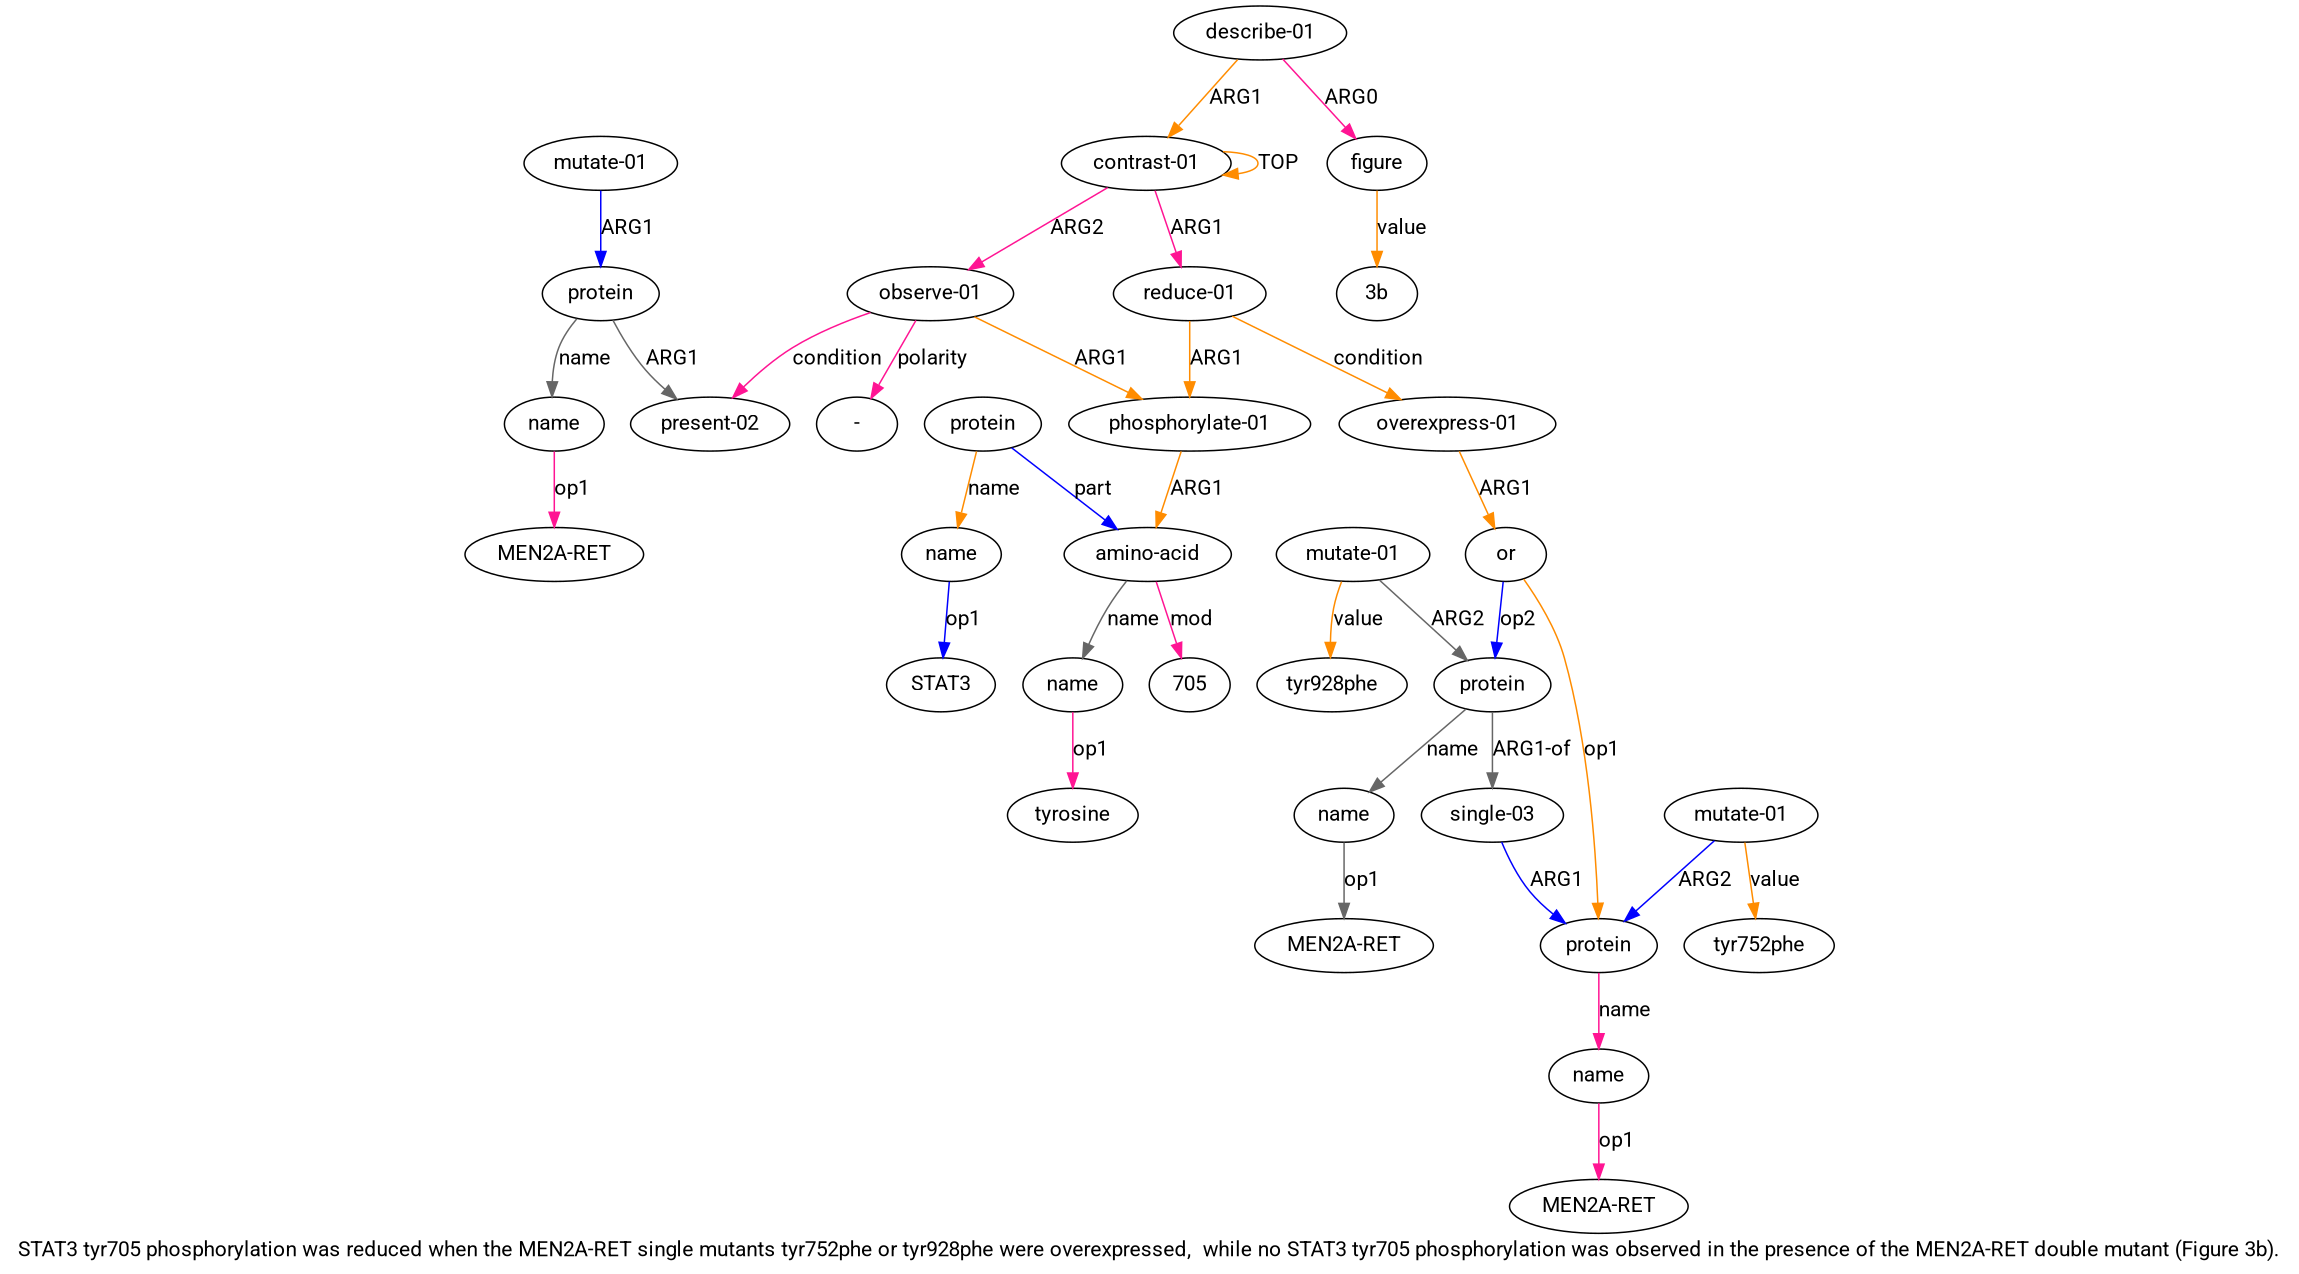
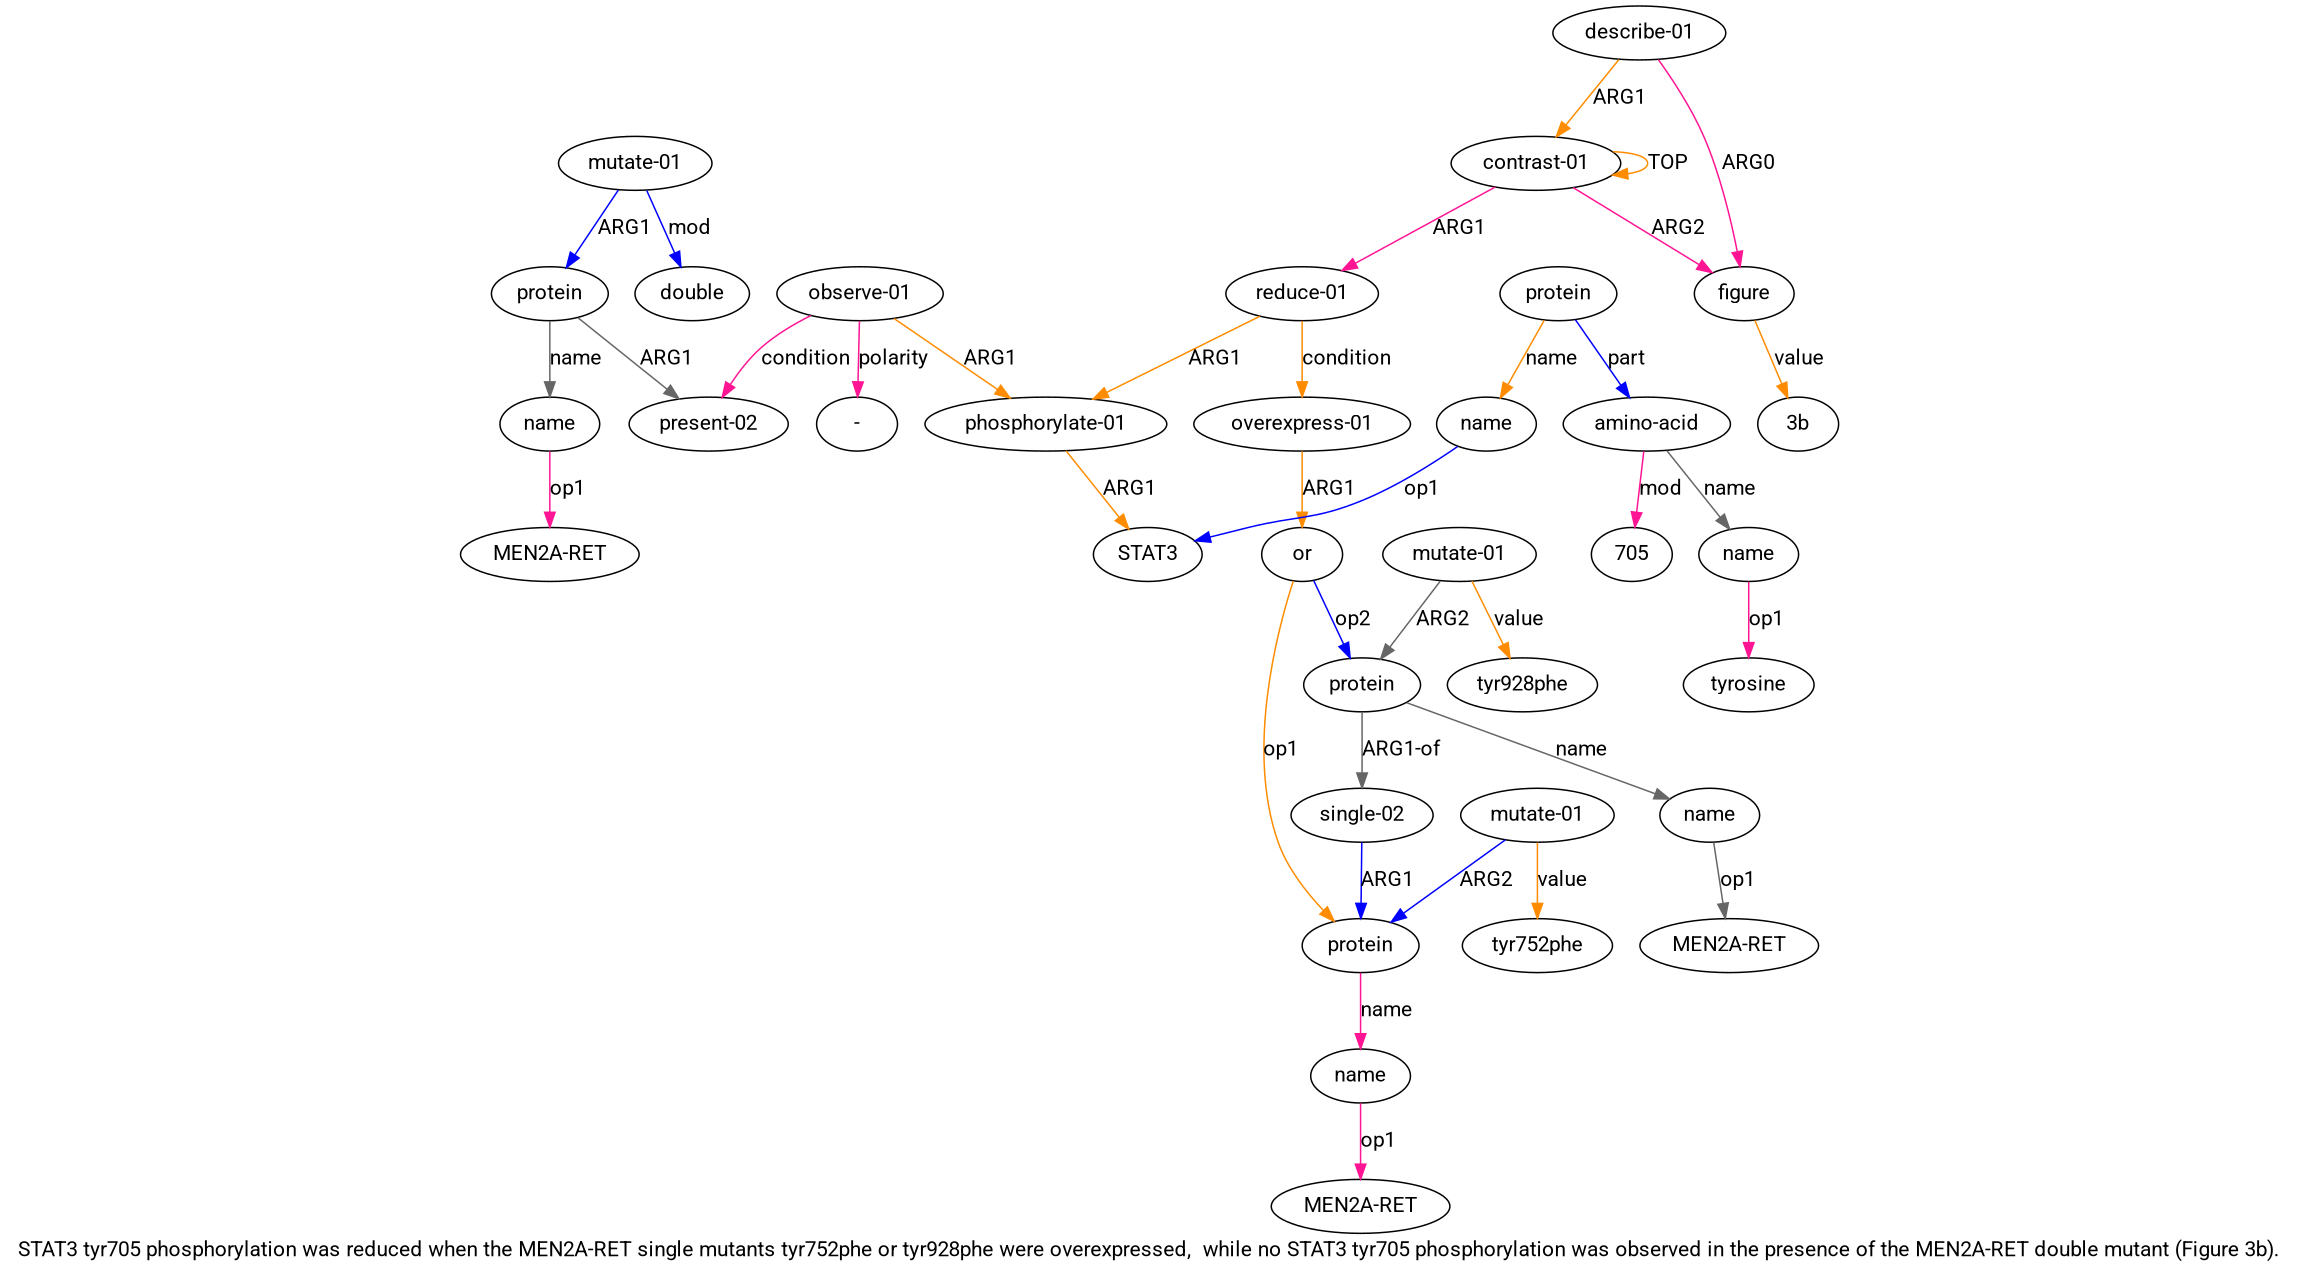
(1045, 225) -> (1636, 226)
none -> (692, 294)
(1171, 482) -> (1093, 484)
(1492, 815) -> (1362, 815)
